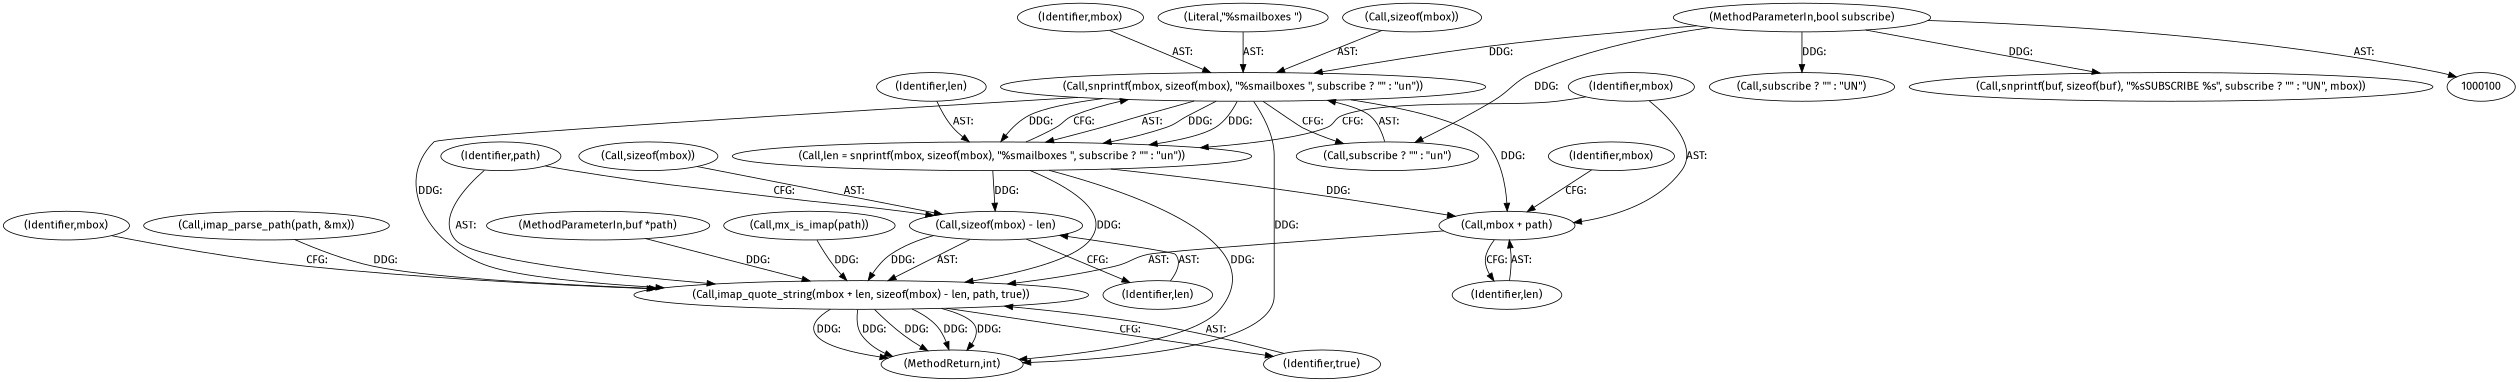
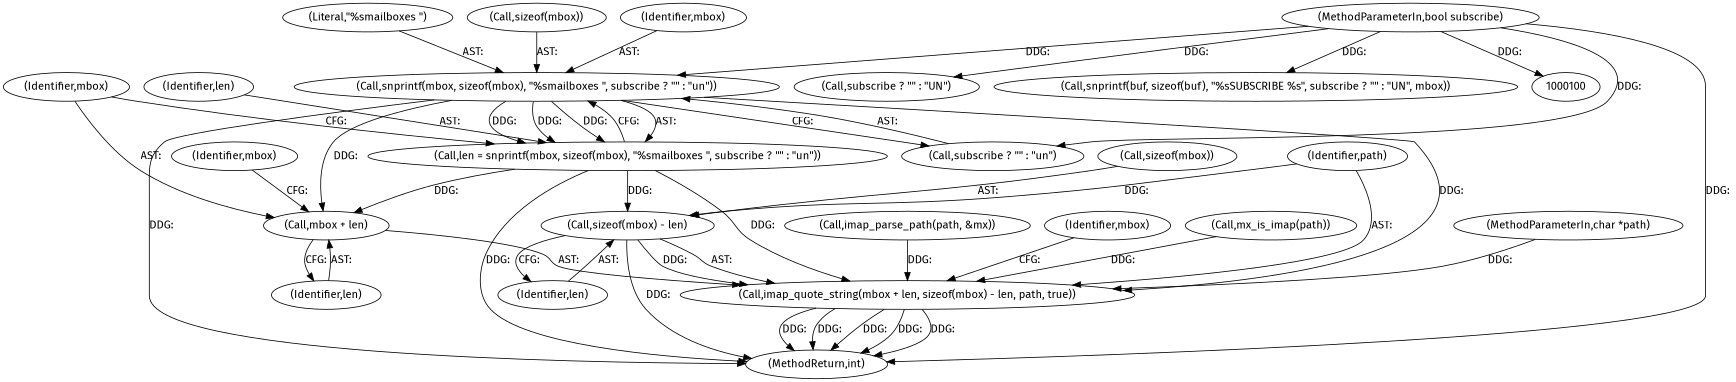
(2366, 52) -> (1511, 52)
(786, 191) -> (1138, 191)
(598, 226) -> (1568, 226)
(1507, 226) -> (326, 226)
none -> (660, 322)
none -> (1507, 333)
(1322, 364) -> none
